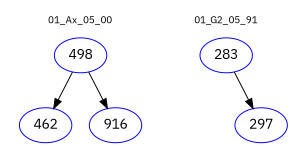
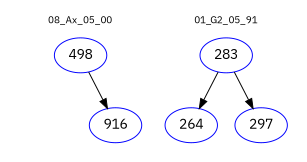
(81, 21) -> (81, 21)
(46, 125) -> none
none -> (191, 125)
